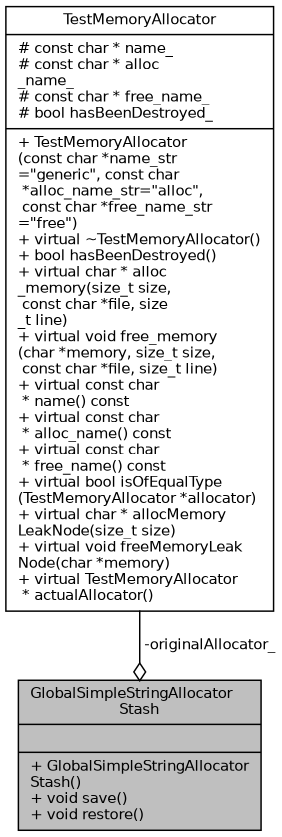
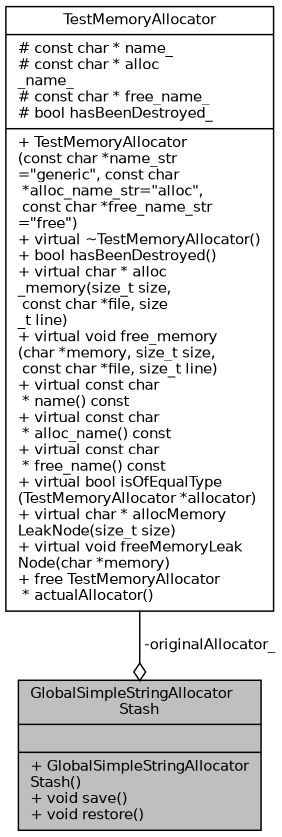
(128, 580) -> (119, 580)
